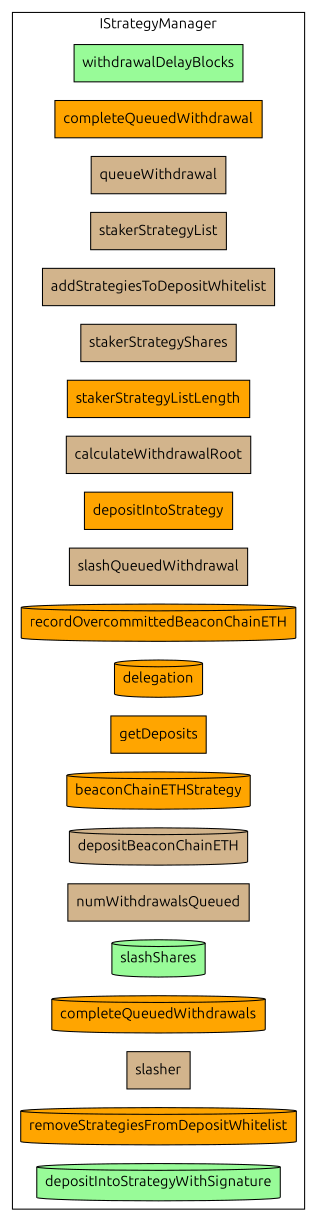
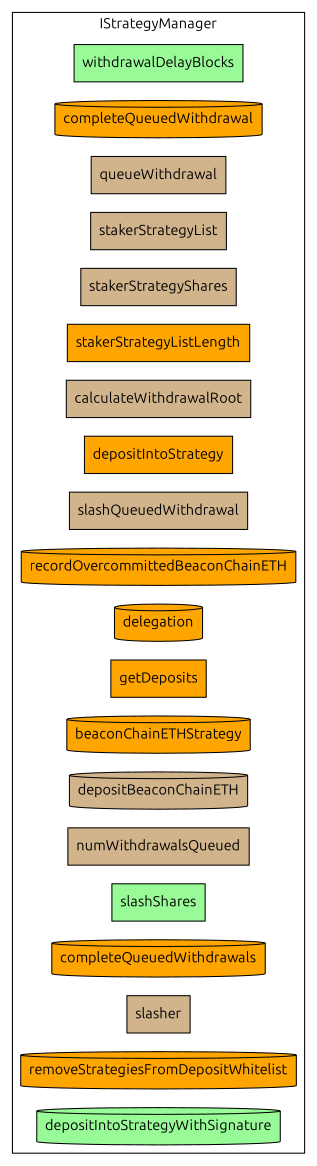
(159, 119) -> (159, 119)
(159, 287) -> none
(159, 958) -> (159, 902)
